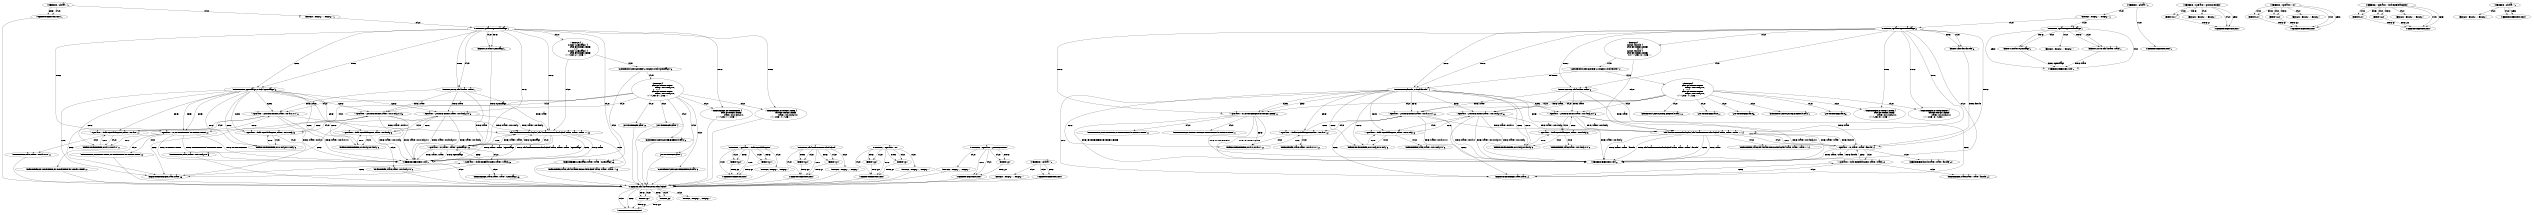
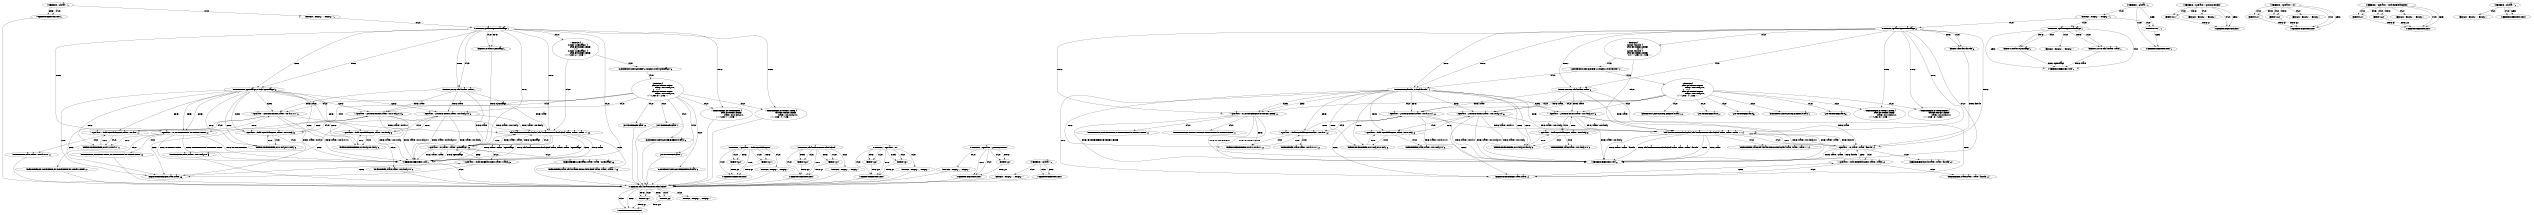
none -> (2154, 29)
(1553, 75) -> (1553, 75)
(610, 116) -> (519, 154)
(496, 177) -> none
